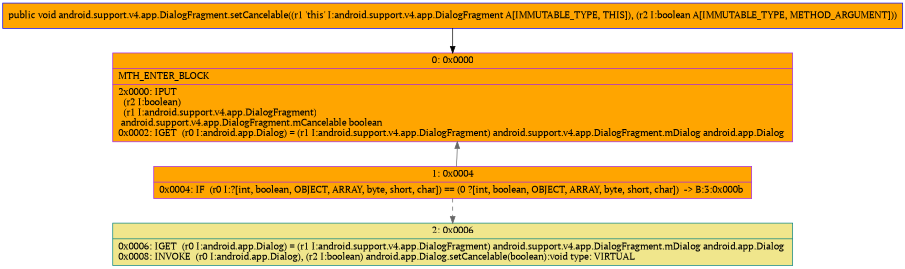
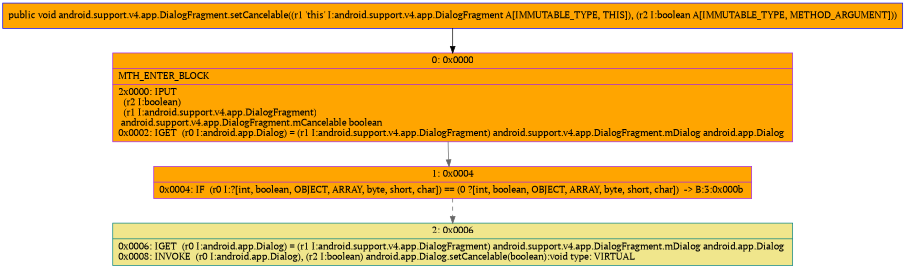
(457, 158) -> (448, 151)
